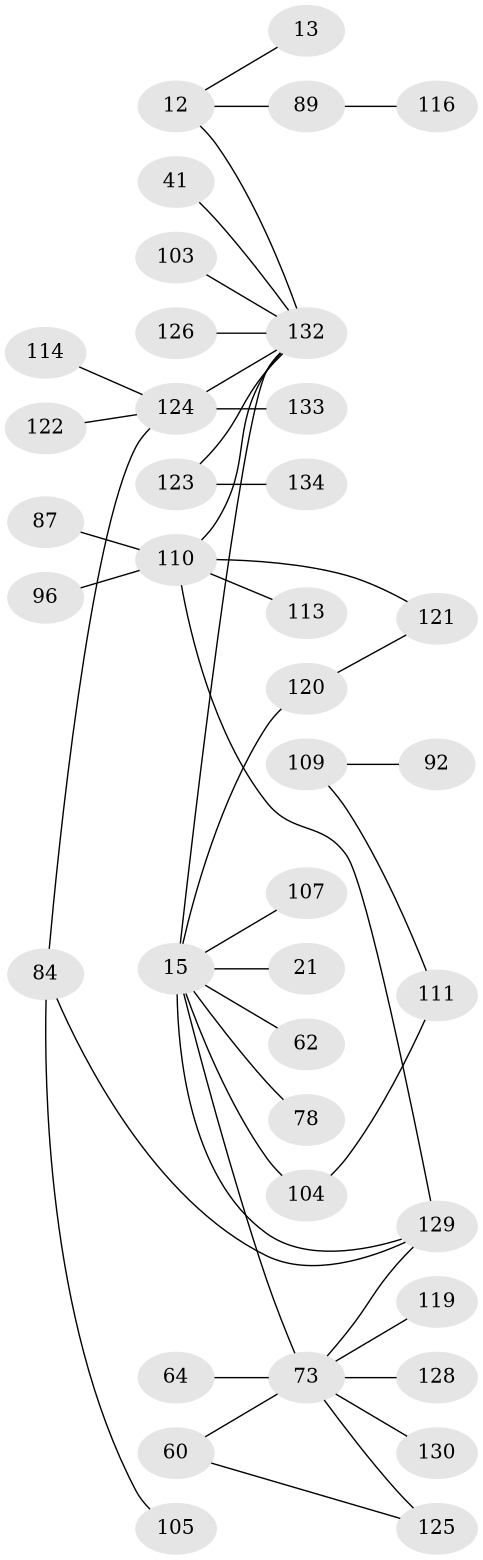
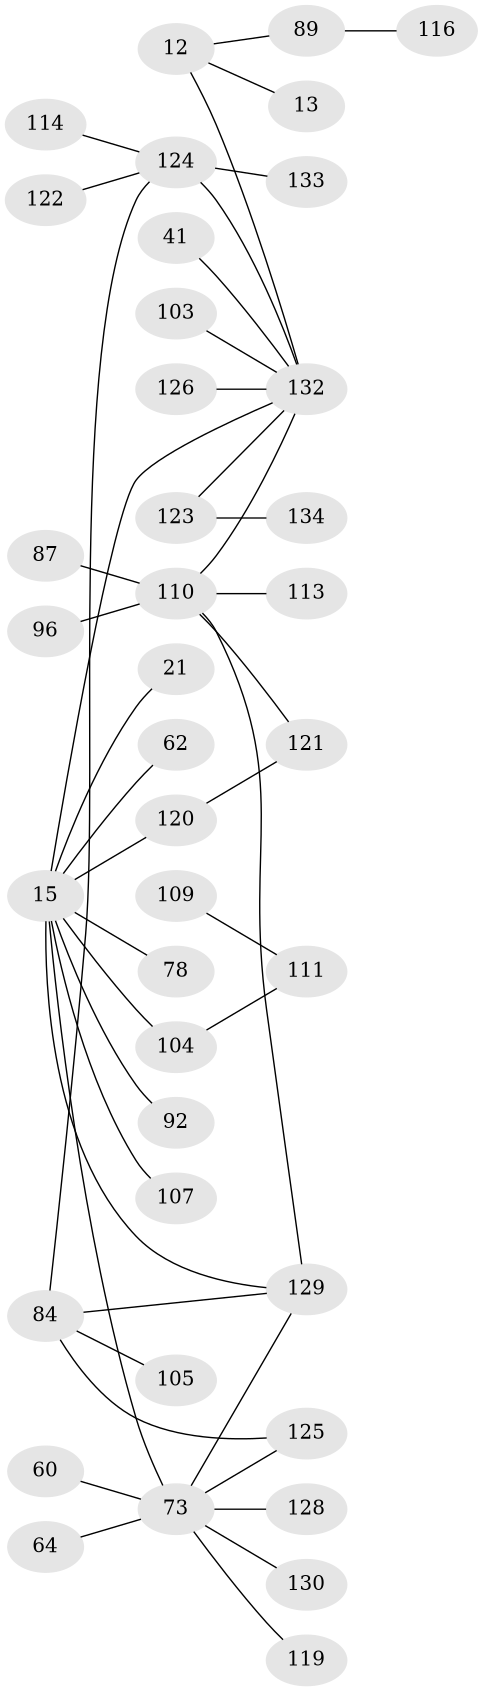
(373, 764) -> (96, 1016)
(306, 1491) -> (147, 1423)
